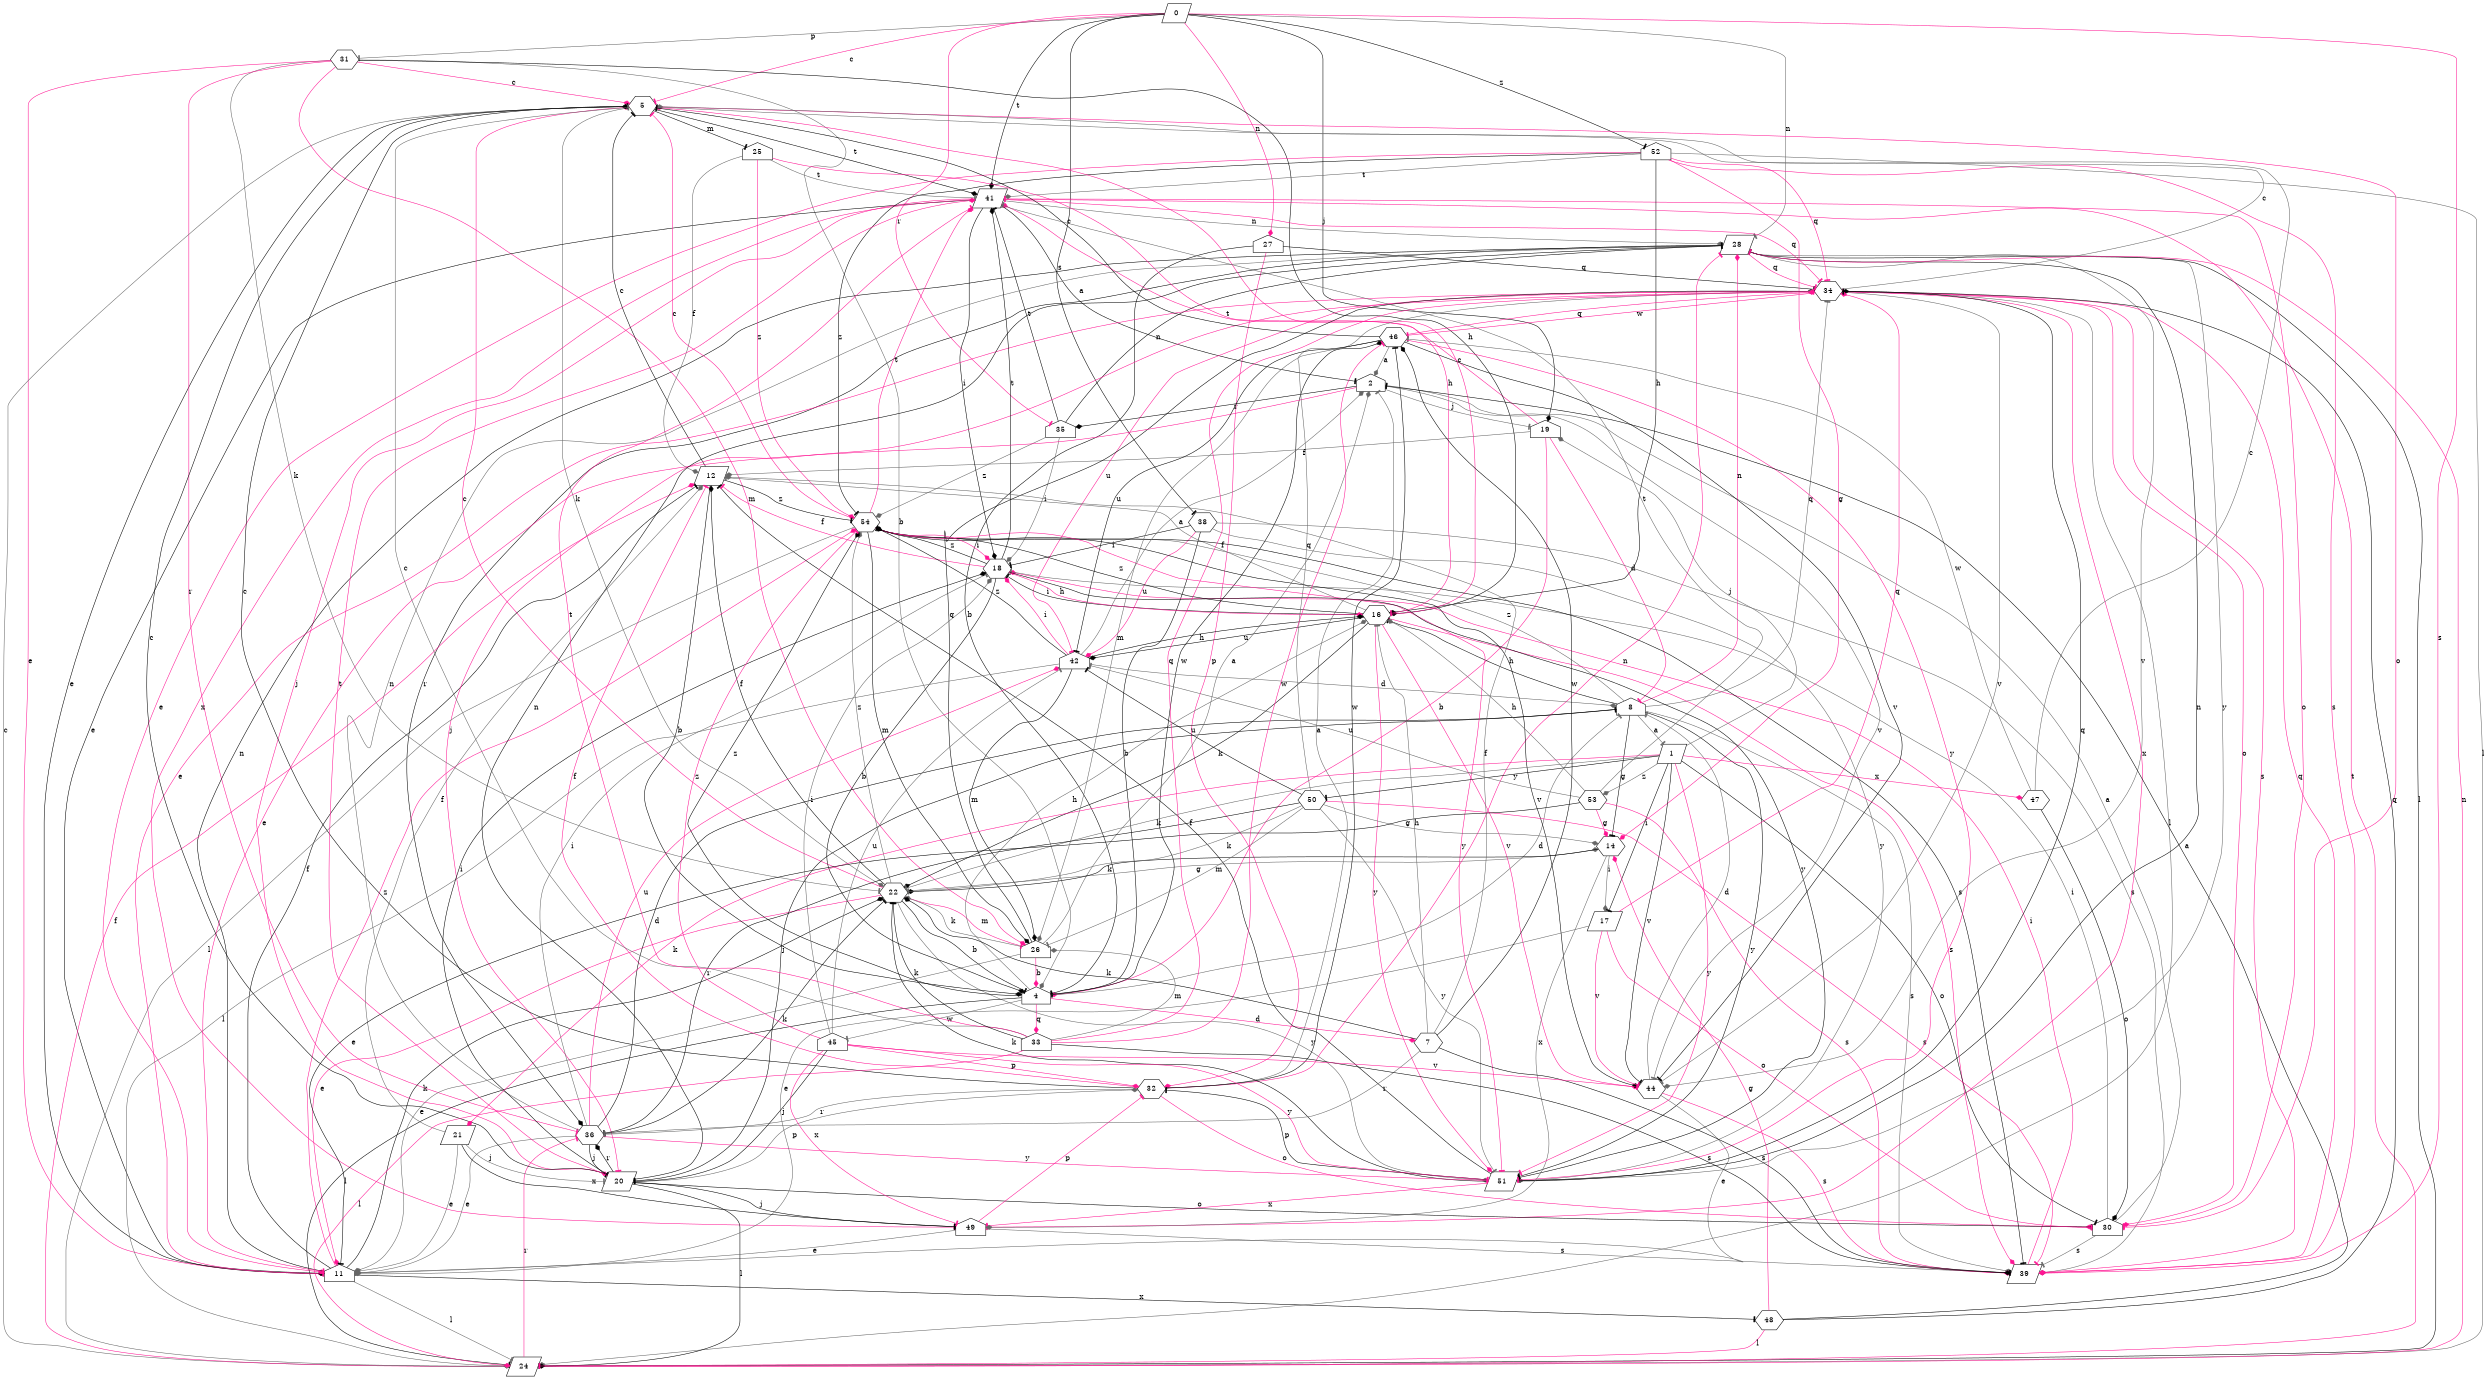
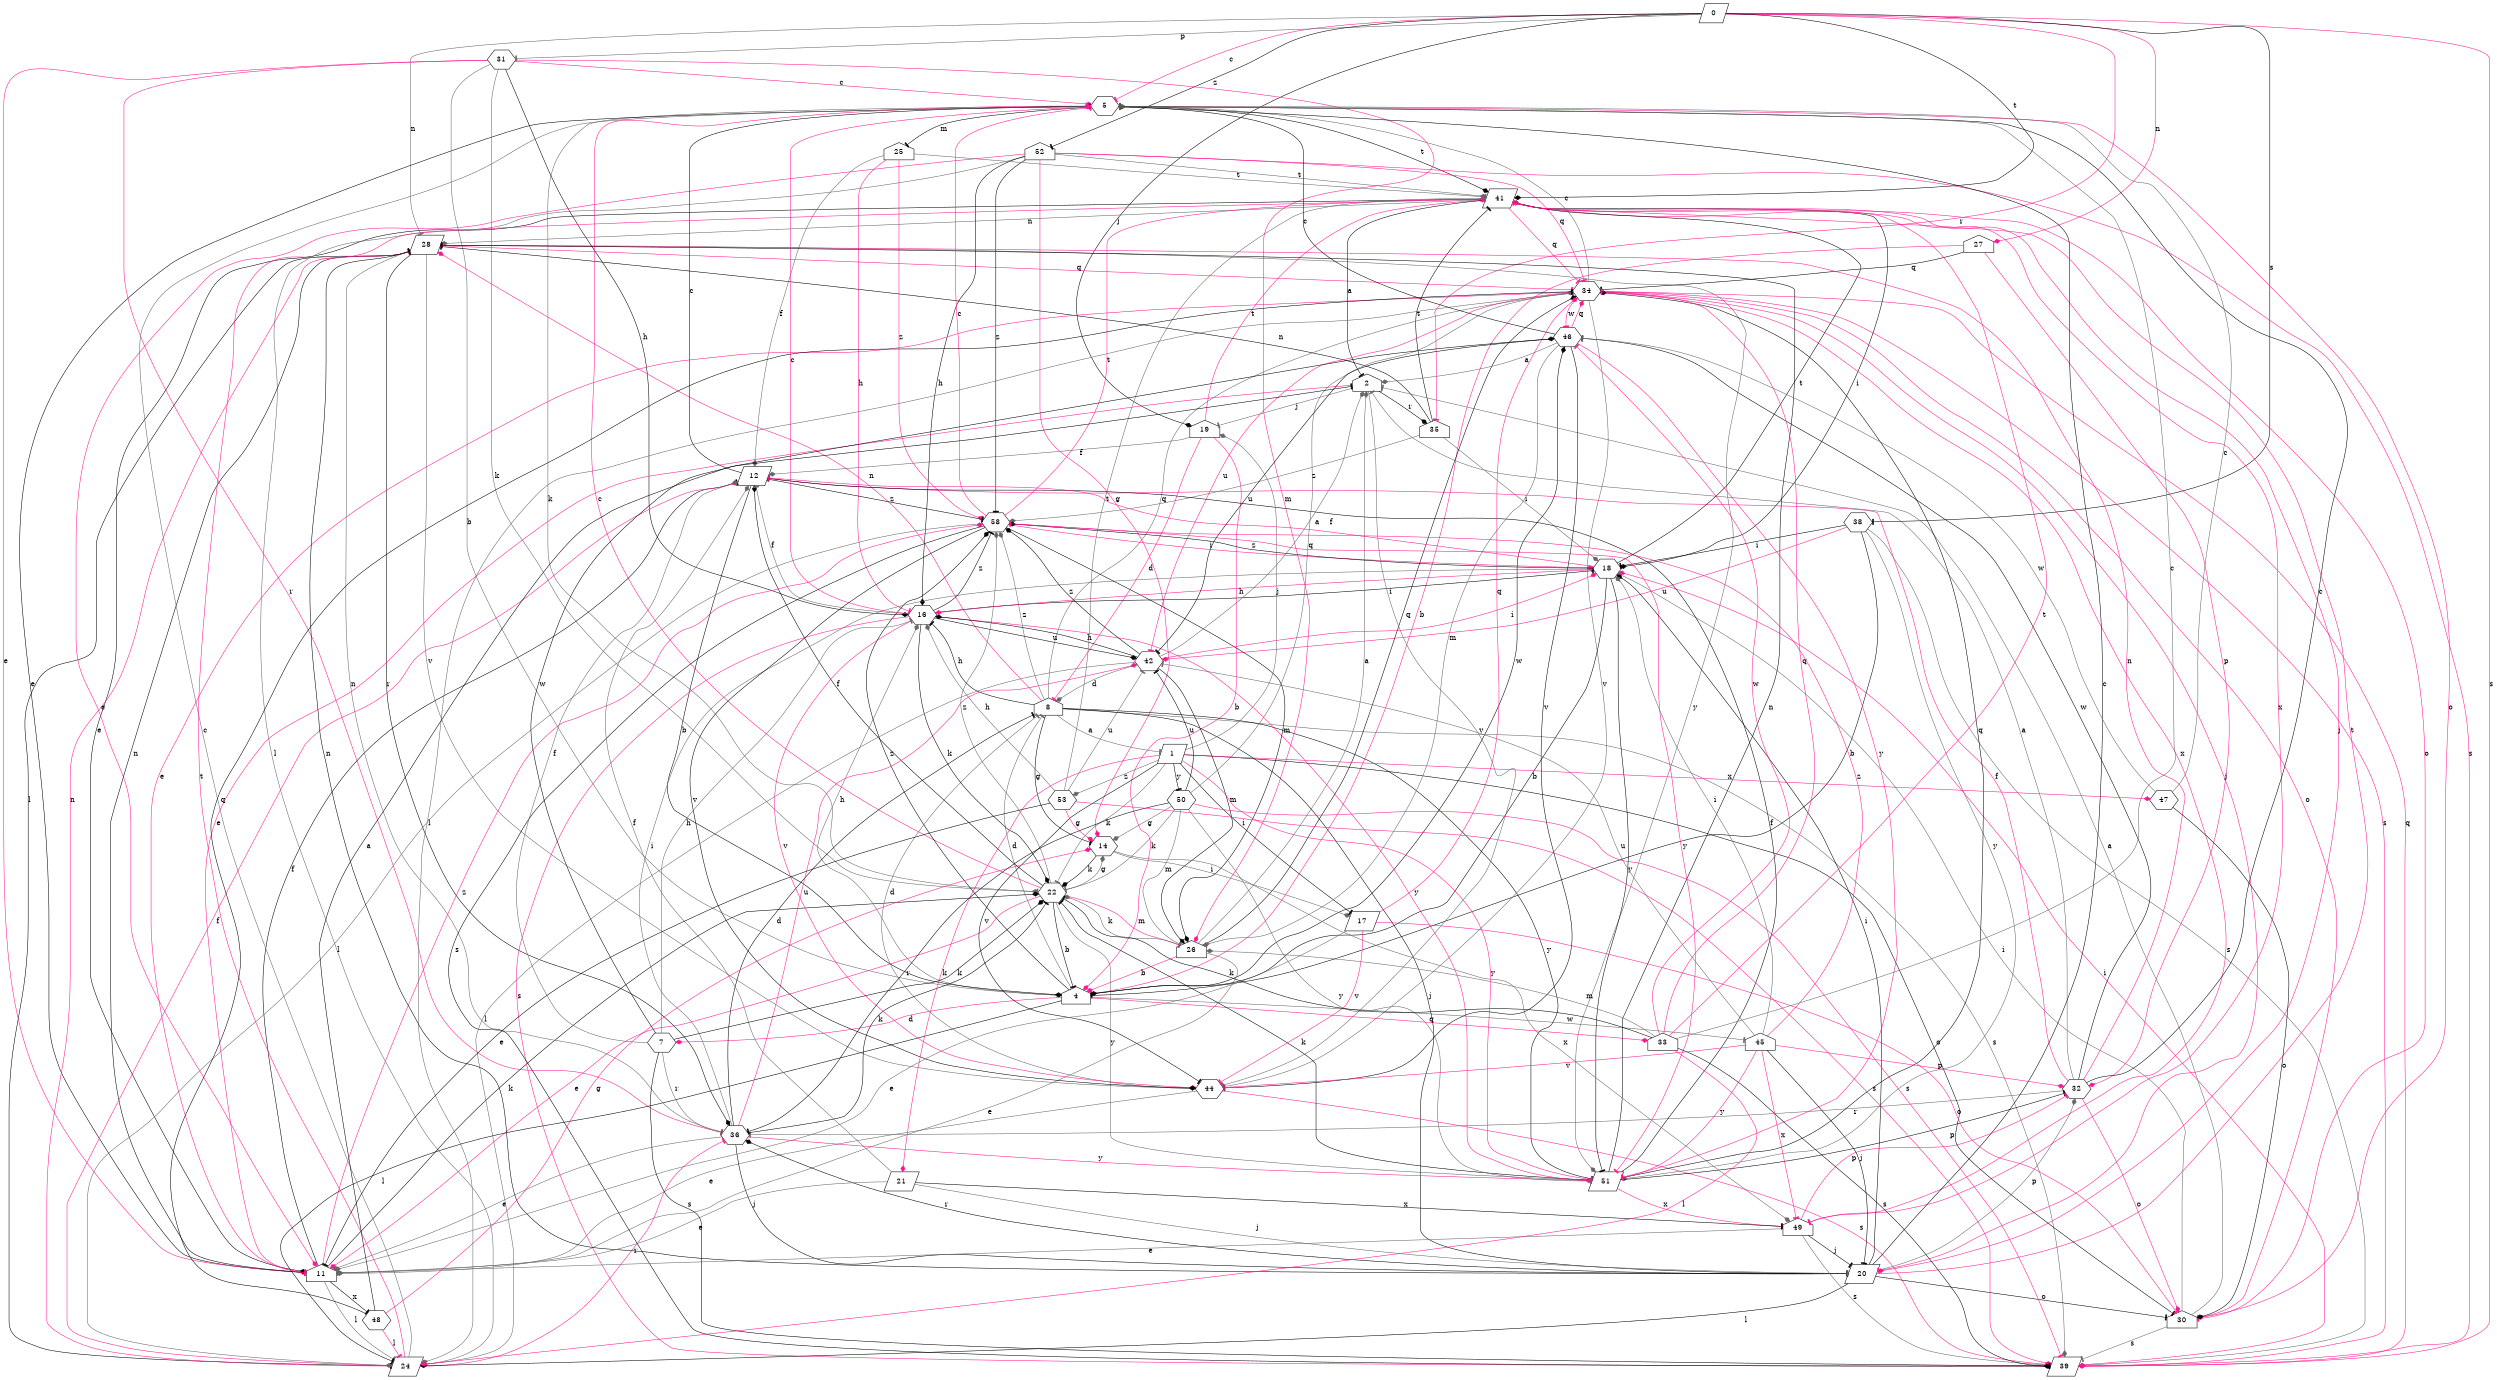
(865, 522) -> (996, 522)
(974, 553) -> (1442, 528)
(1075, 661) -> (1149, 661)
(767, 1210) -> (1829, 1250)
